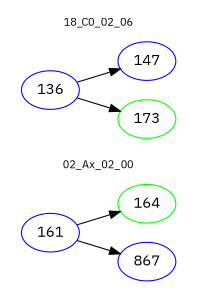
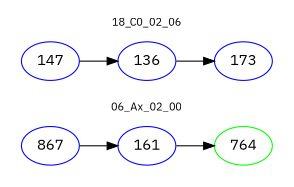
(94, 77) -> (93, 61)
(147, 119) -> (243, 61)
(99, 166) -> (147, 108)
(147, 204) -> (243, 146)
(94, 246) -> (93, 146)
